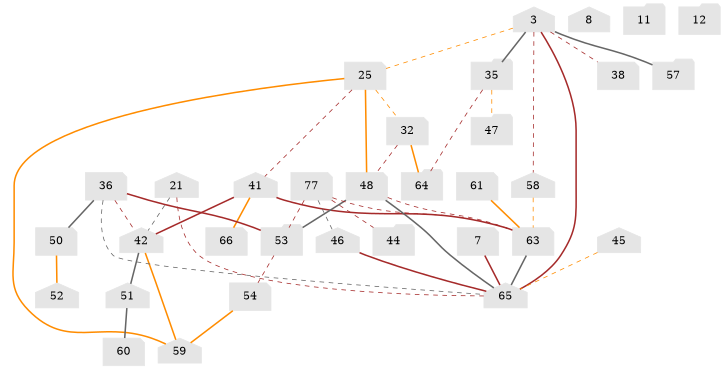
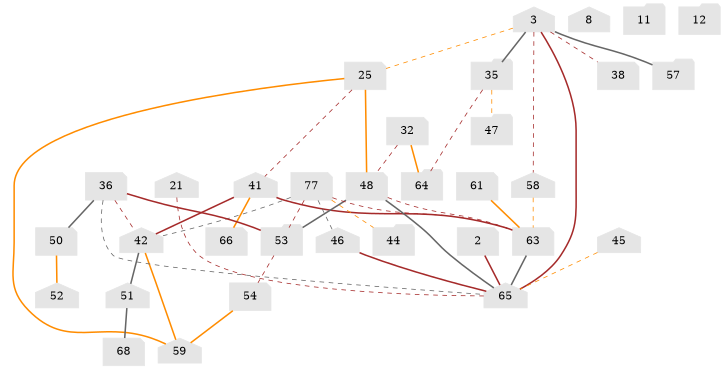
(386, 104) -> none
(159, 214) -> (217, 222)
(359, 218) -> (359, 218)
(478, 242) -> (478, 242)
(124, 352) -> (124, 352)
